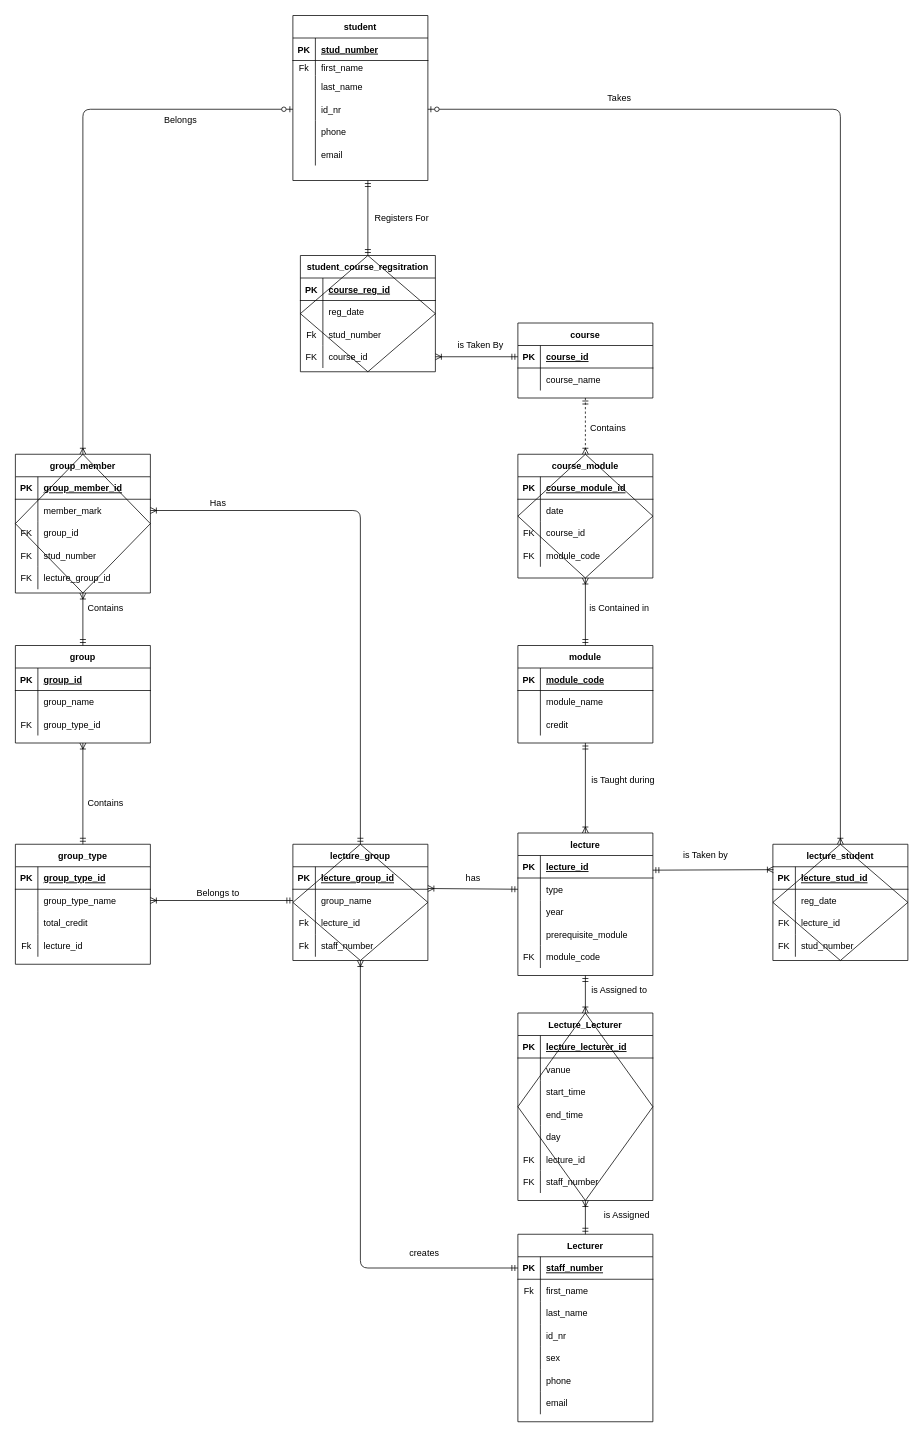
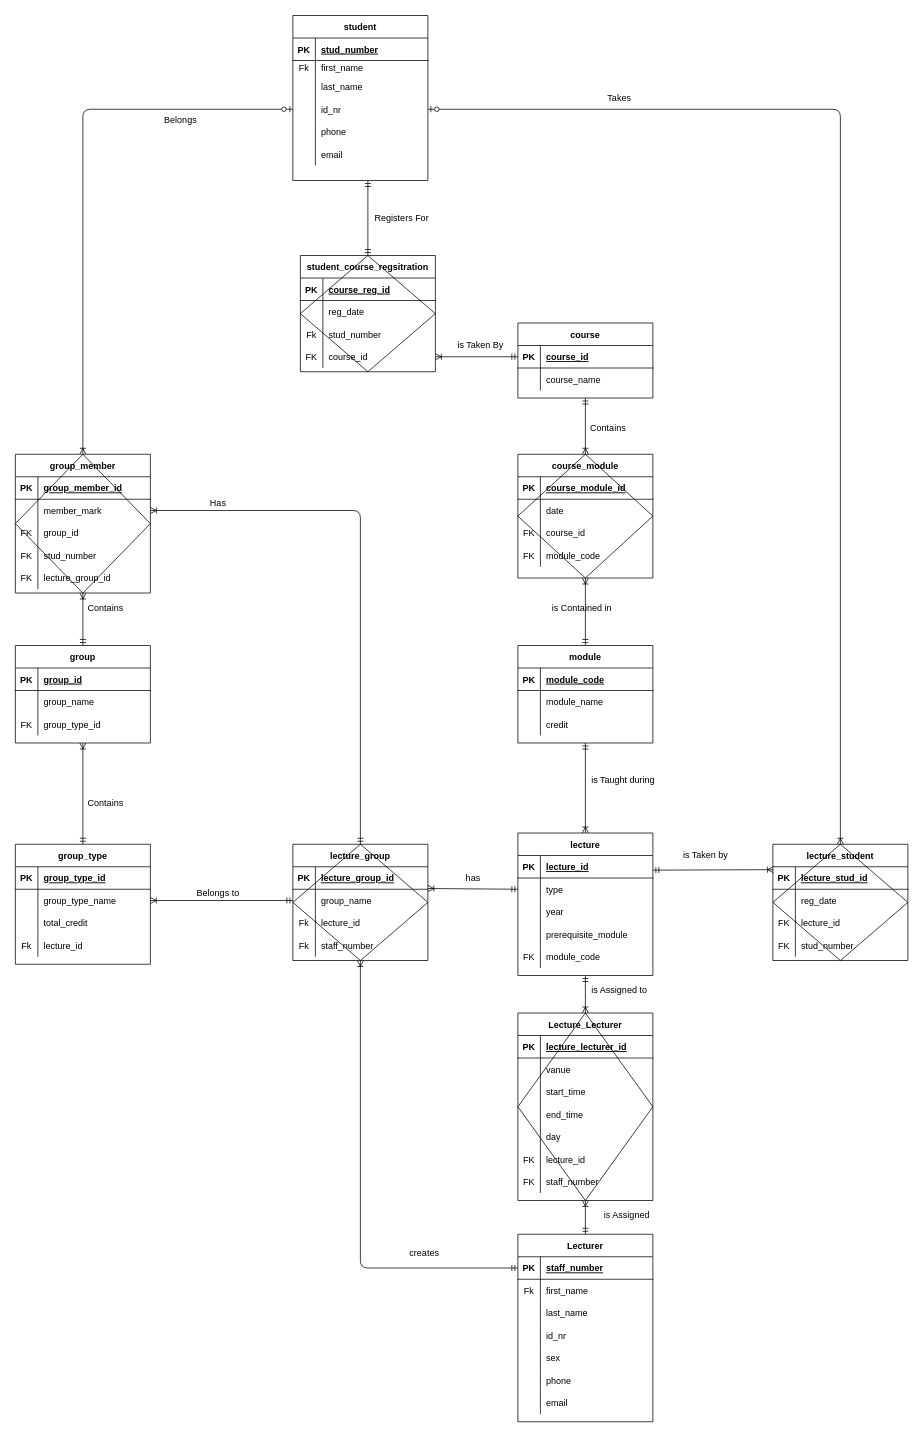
(585, 426) -> (585, 426)
(619, 608) -> (582, 608)
